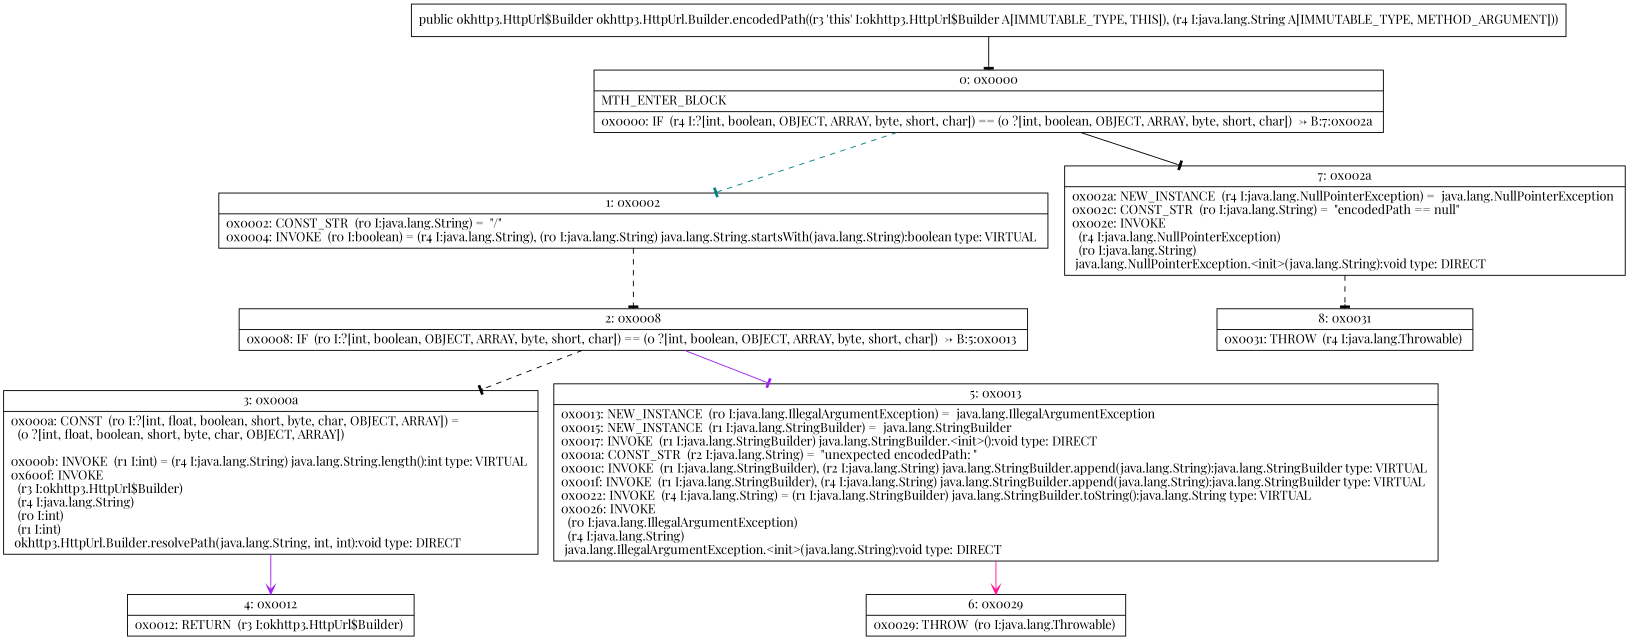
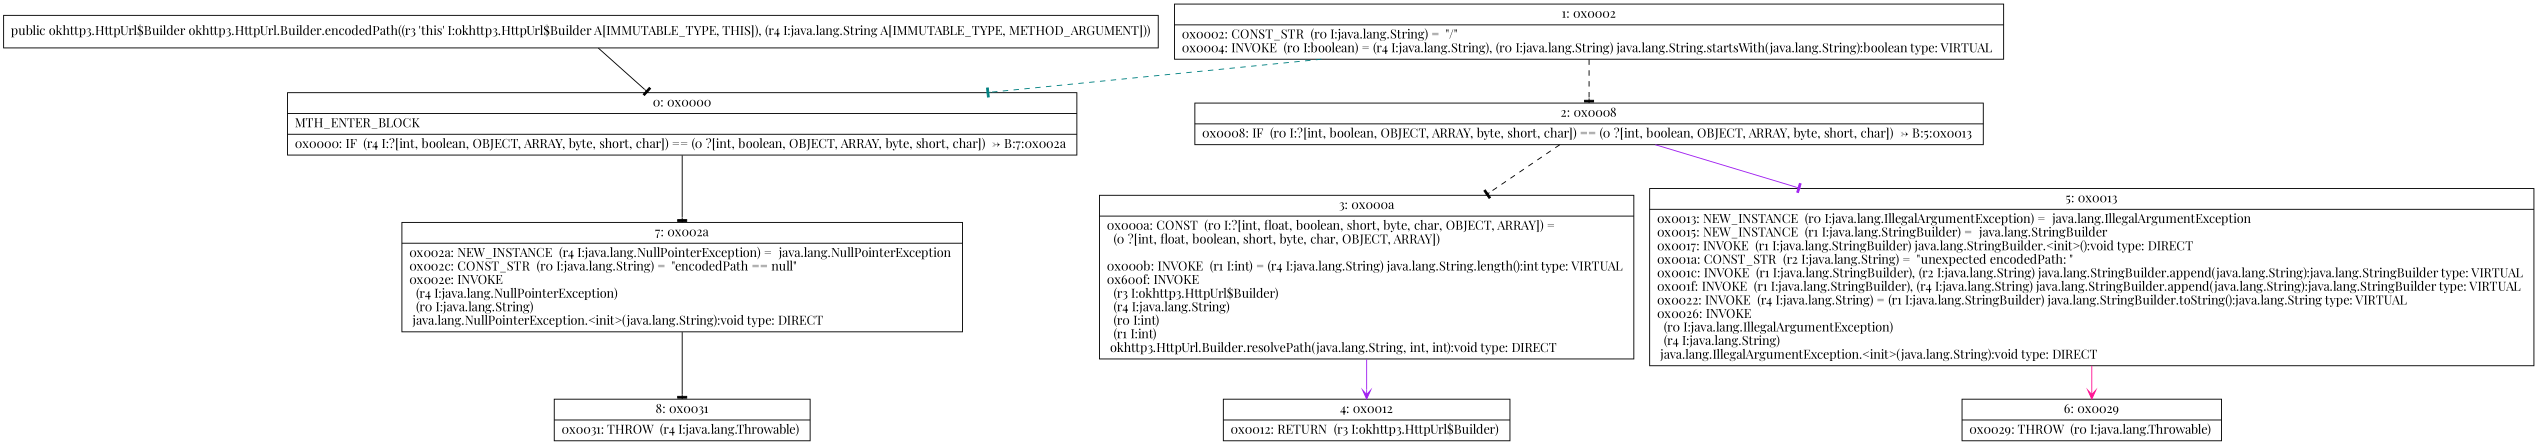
(808, 162) -> (1156, 76)
(1345, 290) -> (682, 363)
